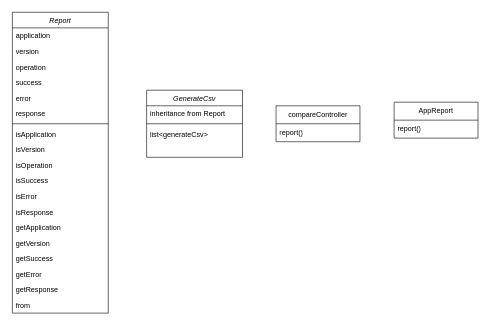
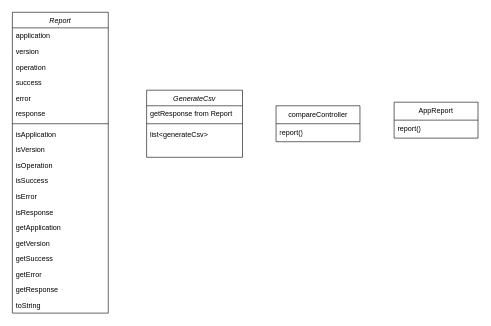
(193, 114) -> (194, 114)
(24, 306) -> (31, 306)
